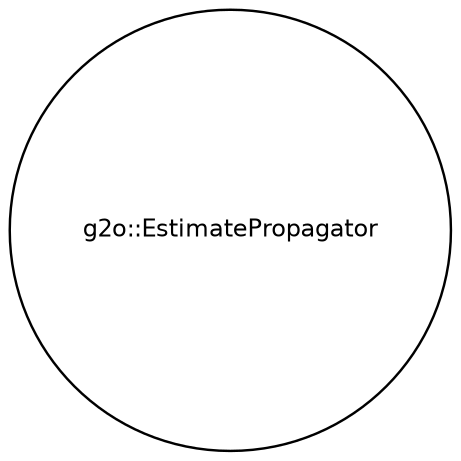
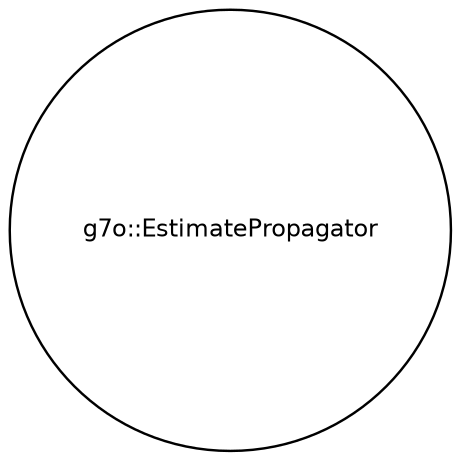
(230, 230) -> (230, 230)
